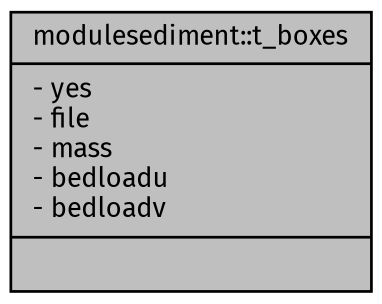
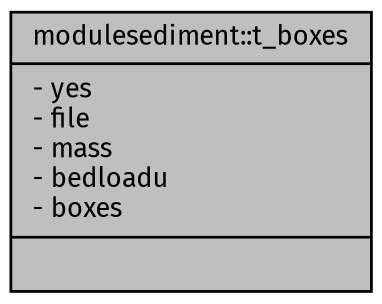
(100, 209) -> (79, 209)
